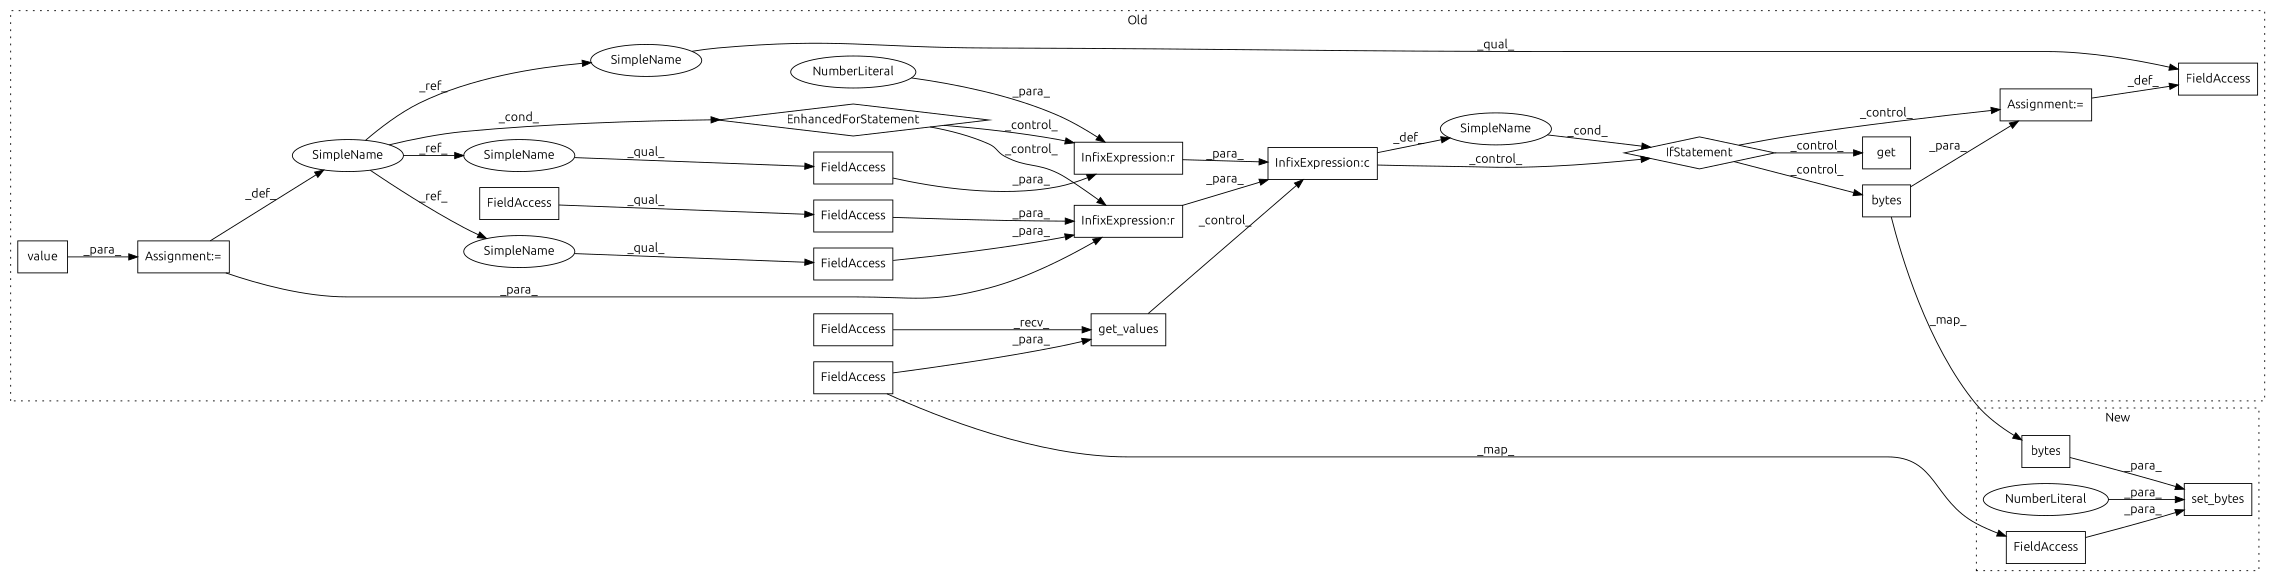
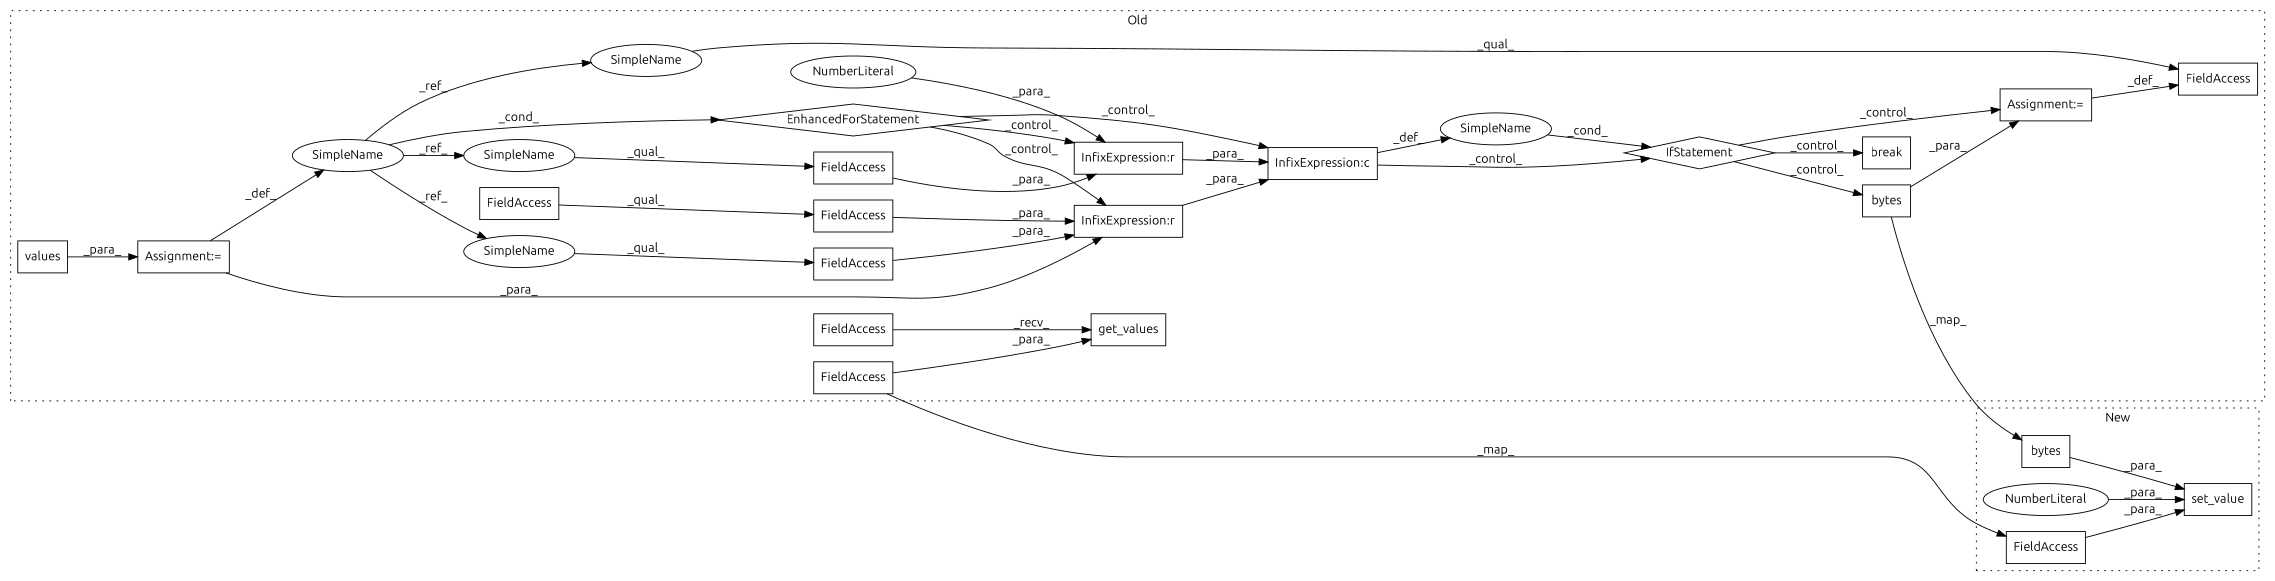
(1887, 153) -> (1887, 153)
(1222, 250) -> (1110, 120)
(43, 257) -> (43, 257)
(2218, 500) -> (2218, 500)
